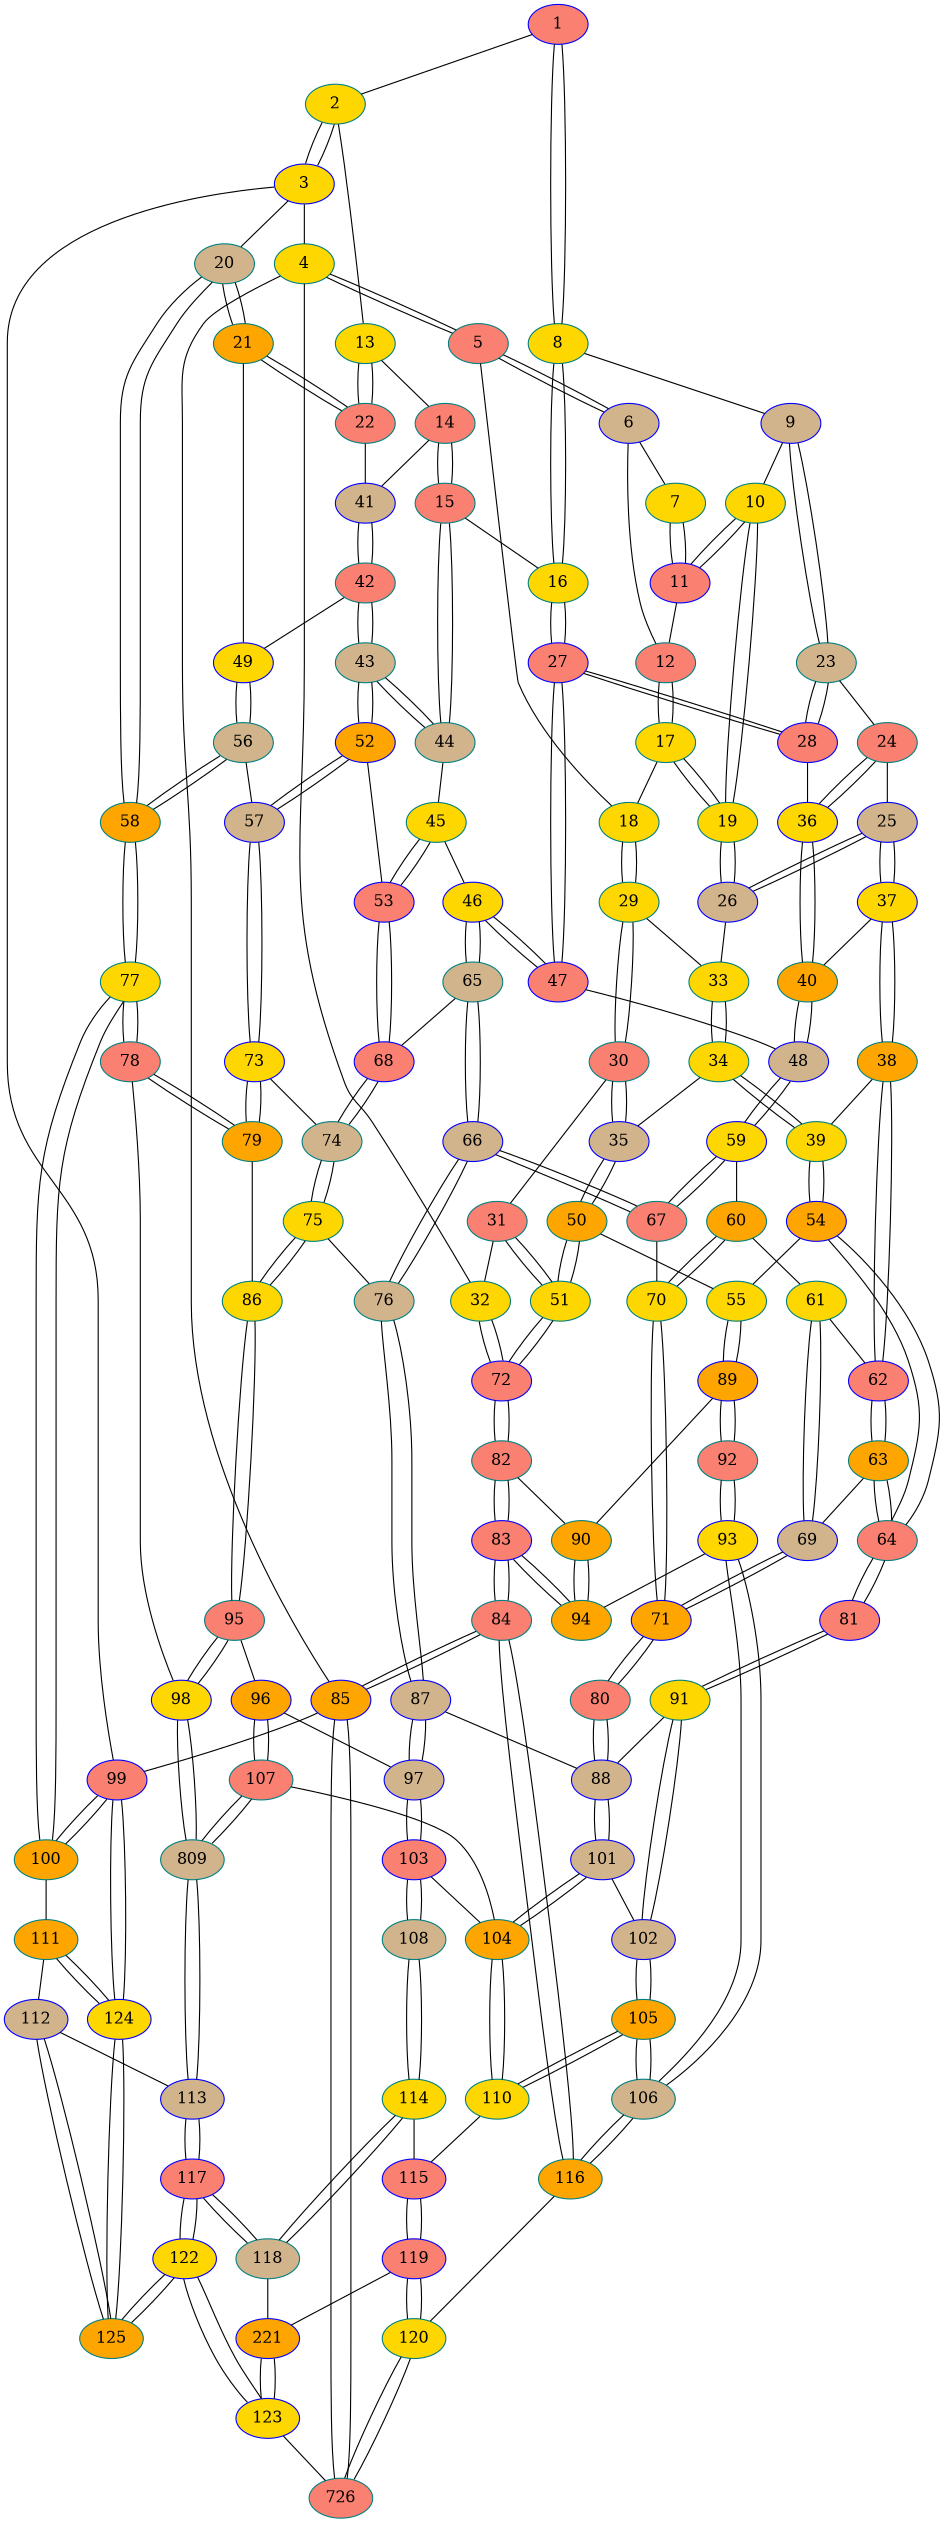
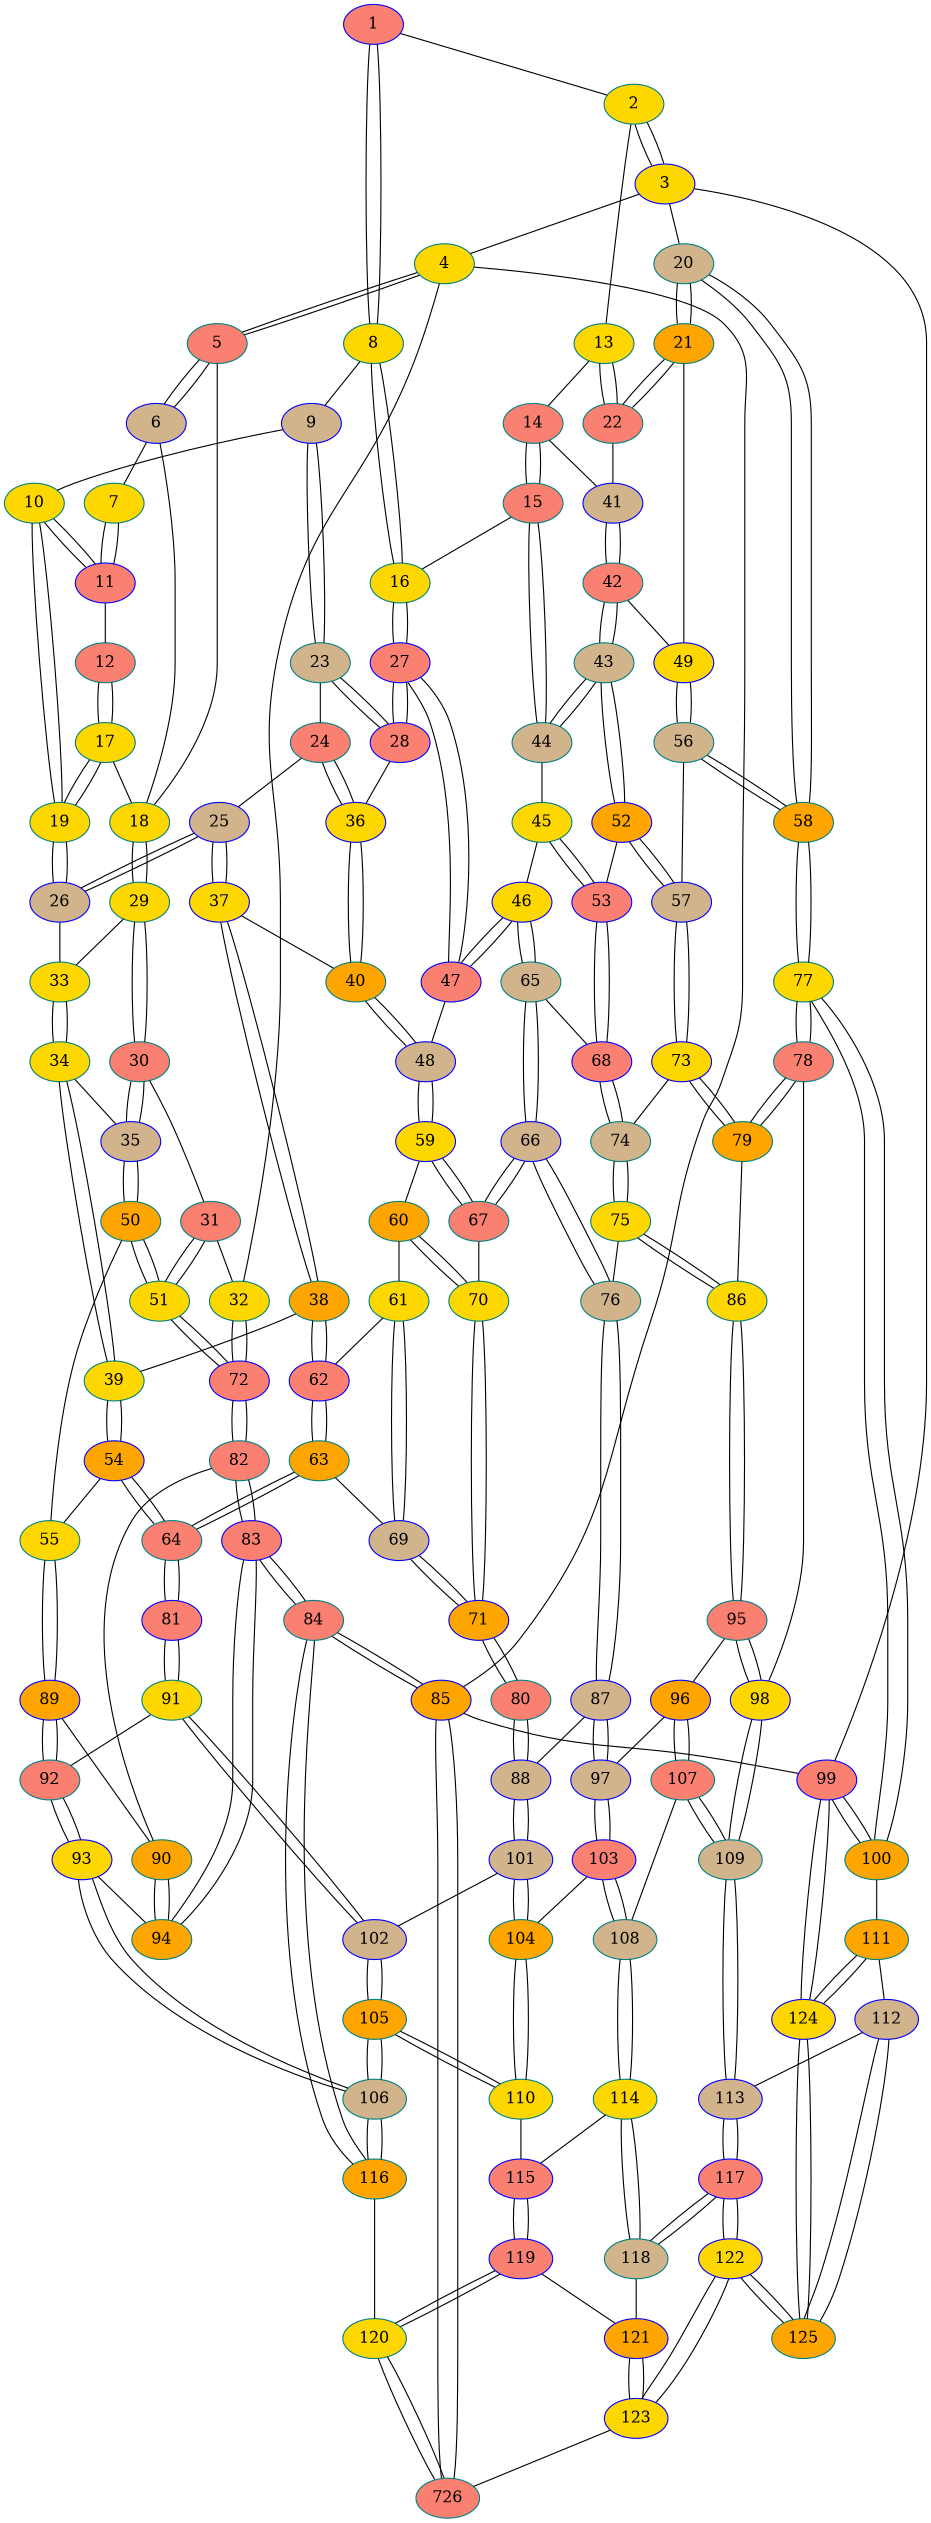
(631, 545) -> (175, 624)
(641, 1740) -> (111, 1740)
(431, 1826) -> (654, 1860)
(192, 1860) -> (730, 1860)
(268, 2339) -> (636, 2339)
